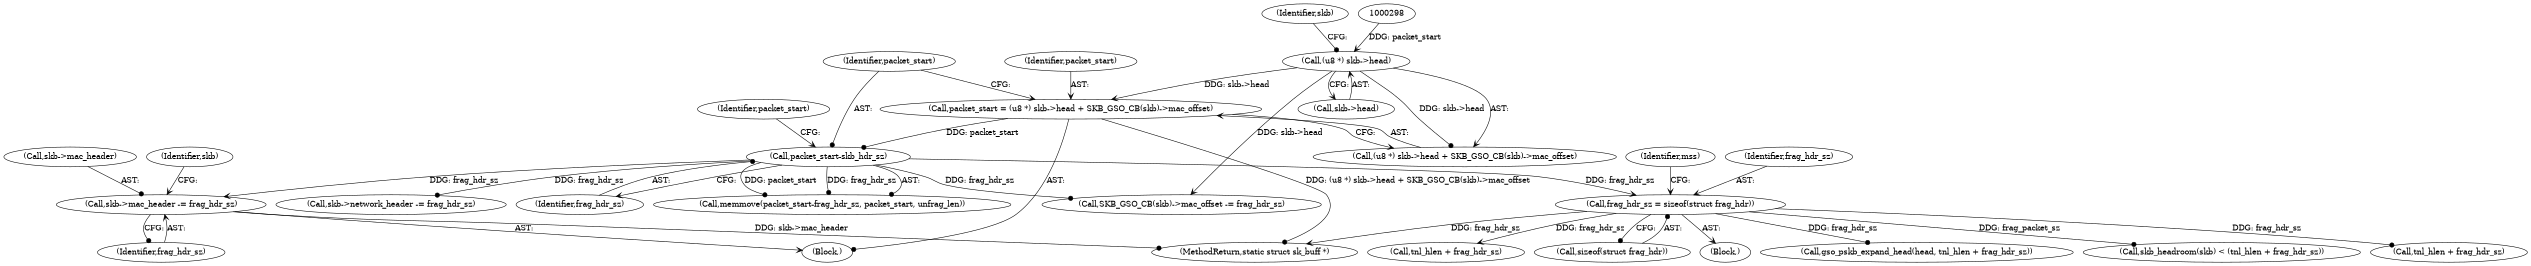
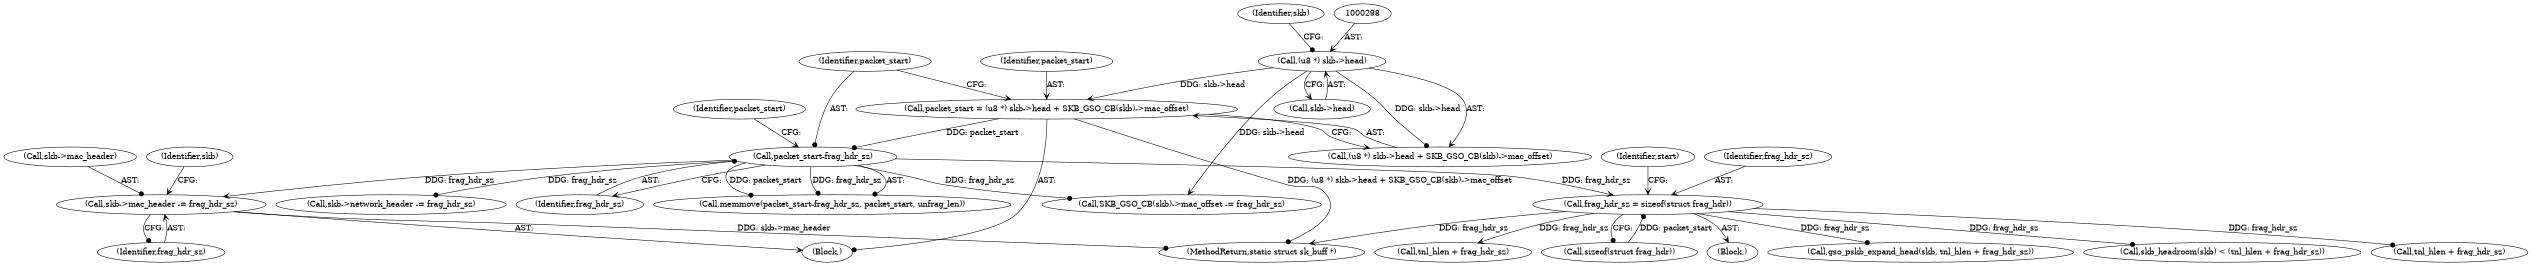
(1405, 38) -> (1355, 38)
(828, 157) -> (813, 157)
(1670, 157) -> (1648, 157)
(1674, 228) -> (1676, 228)
(2019, 228) -> (2004, 228)
(1917, 252) -> (1921, 252)
